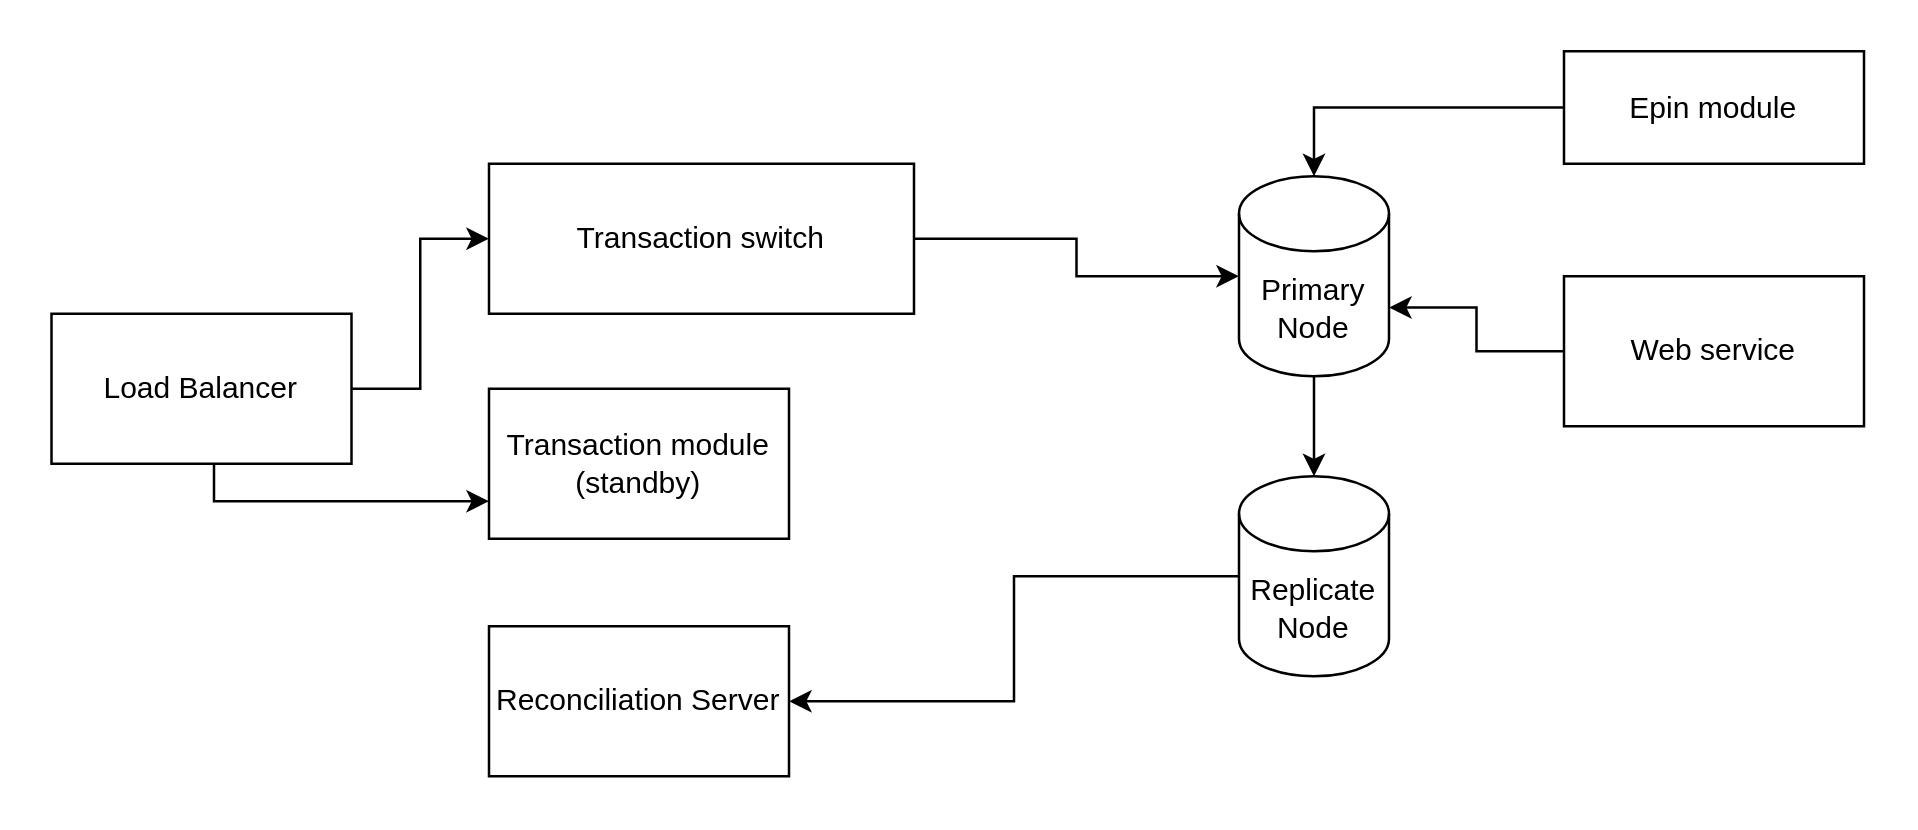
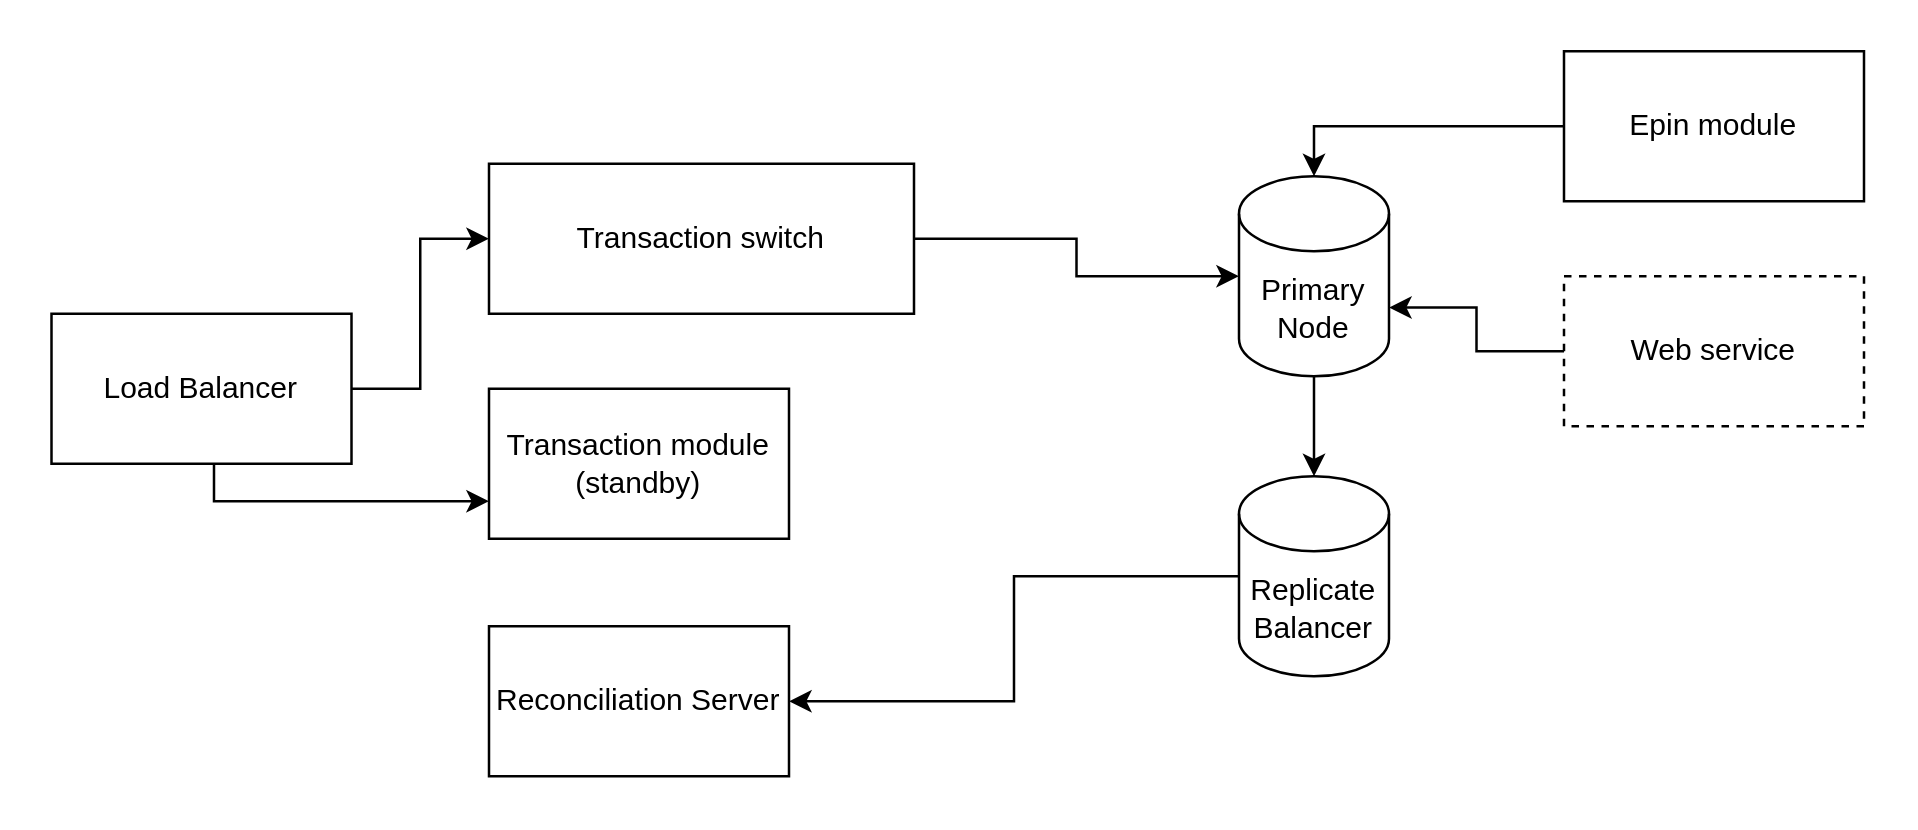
(1714, 108) -> (1714, 126)
(1714, 351) -> (1714, 351)
(1314, 609) -> (1314, 609)
